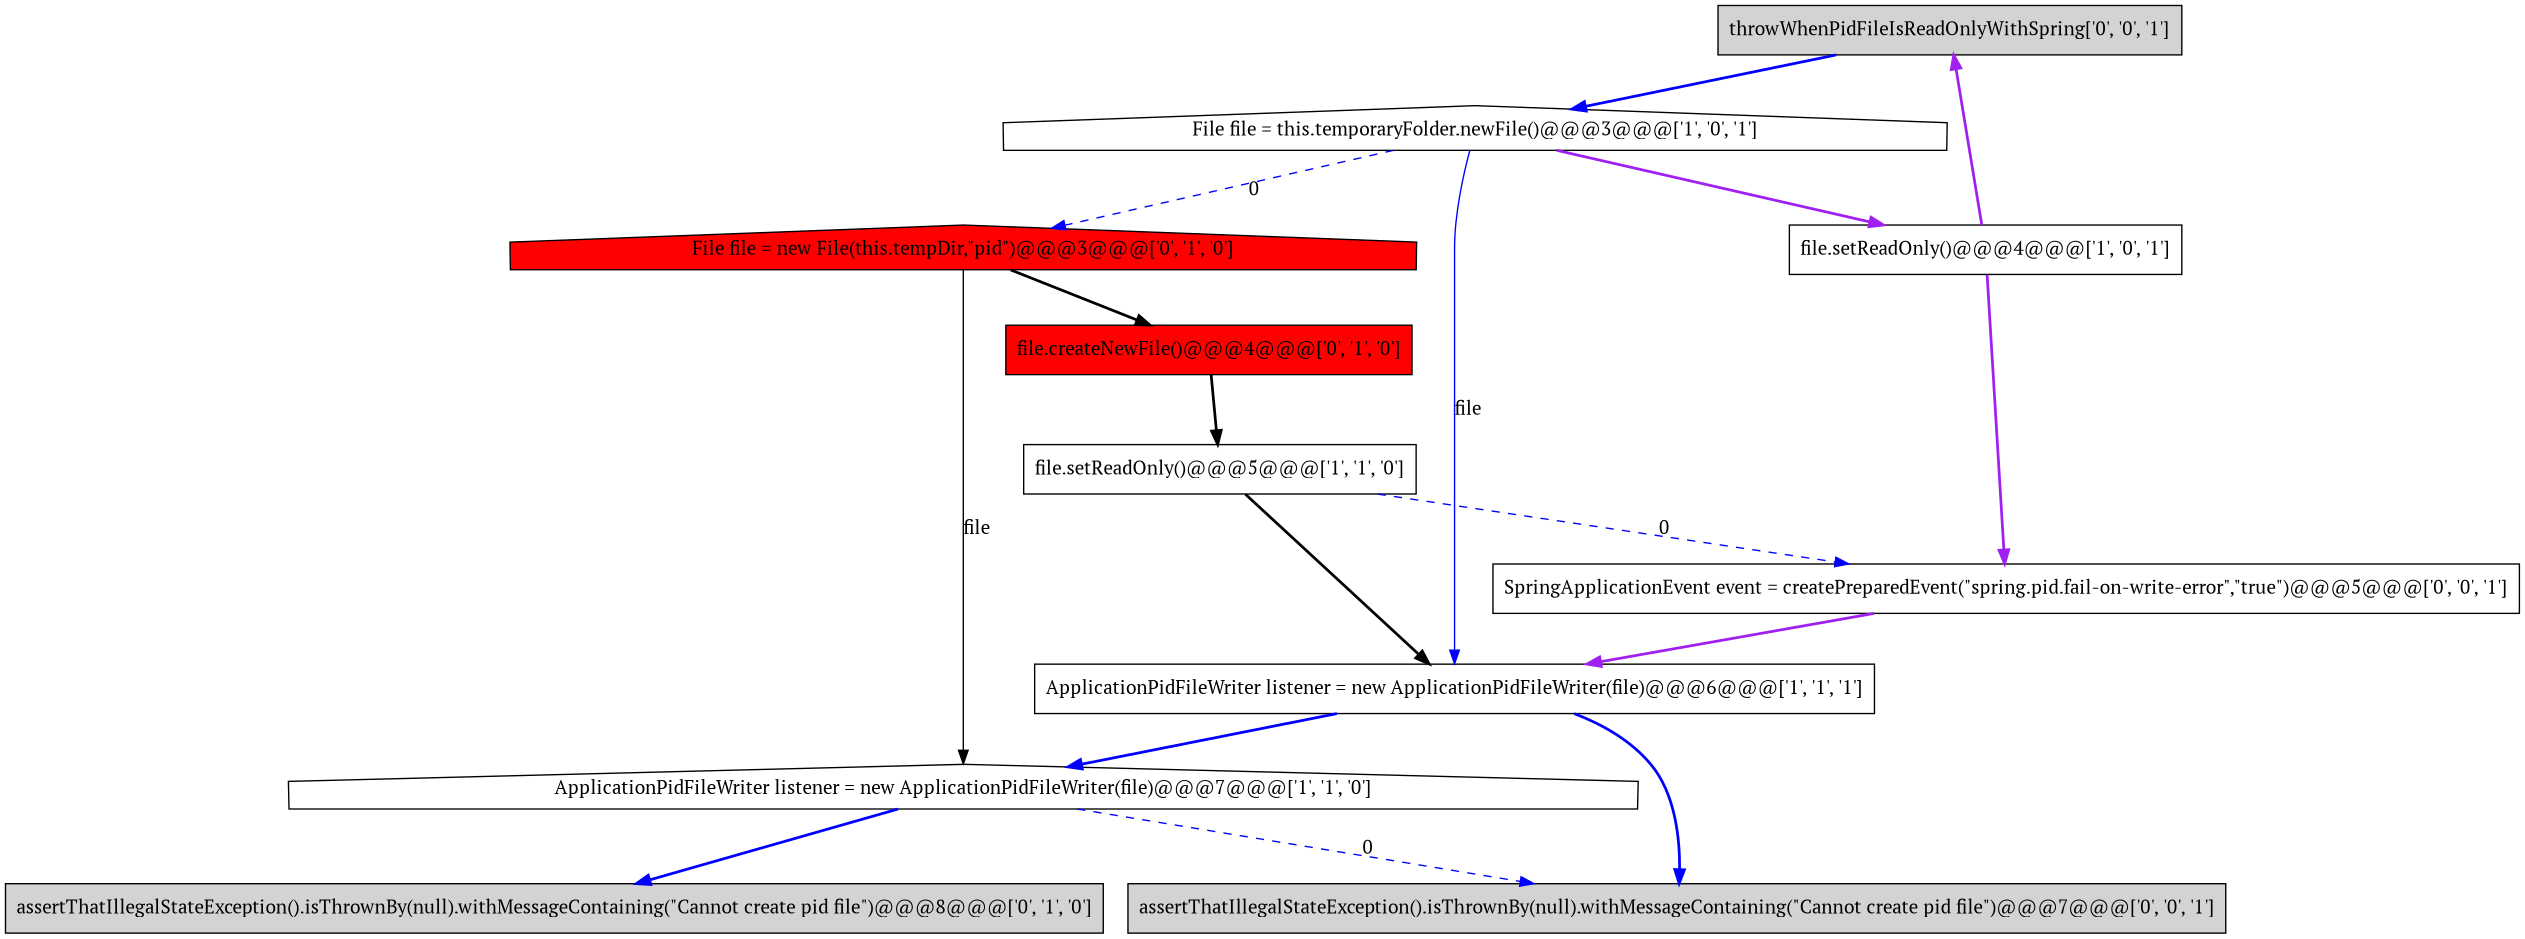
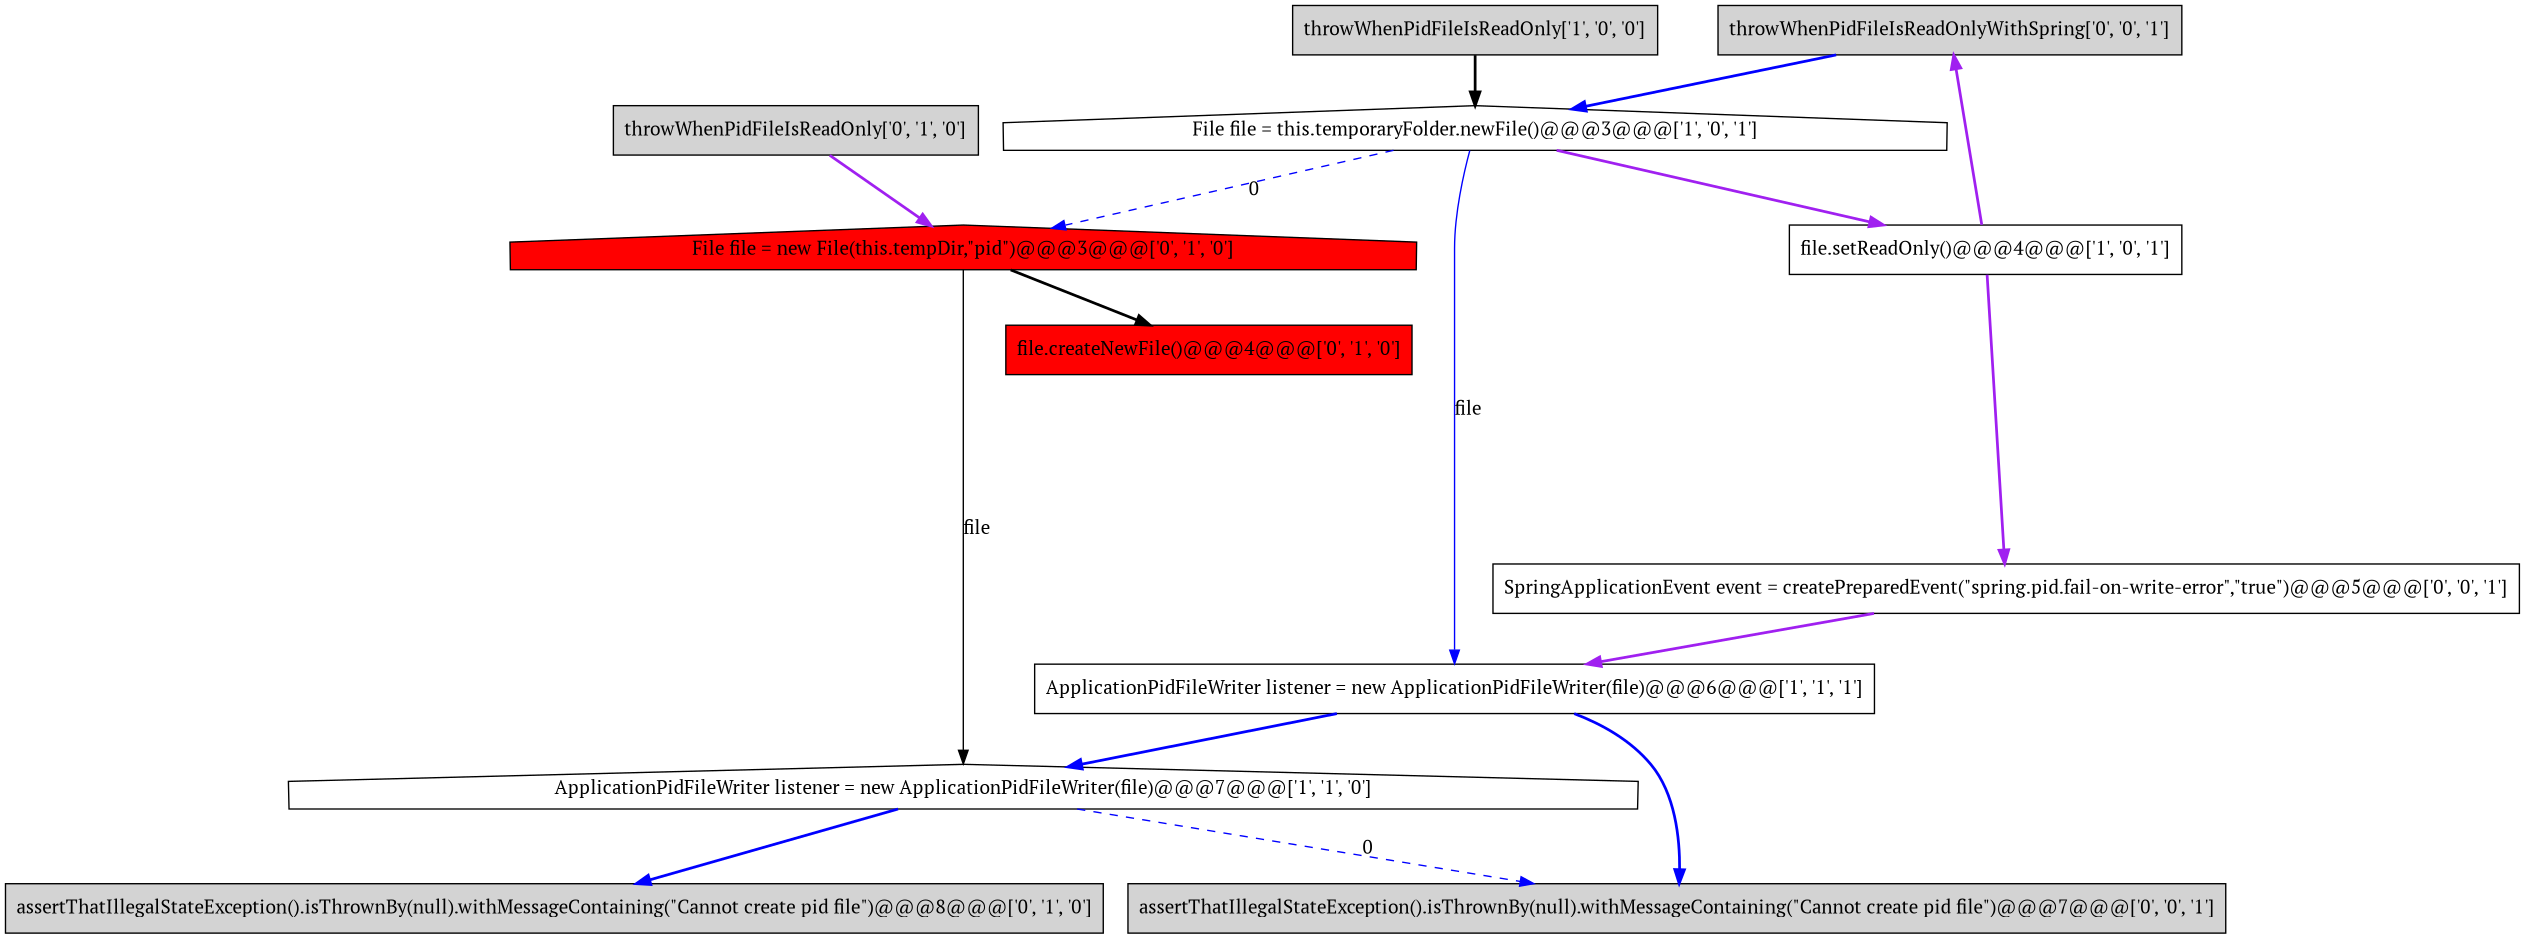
none -> (1475, 30)
none -> (796, 130)
(1220, 469) -> none
